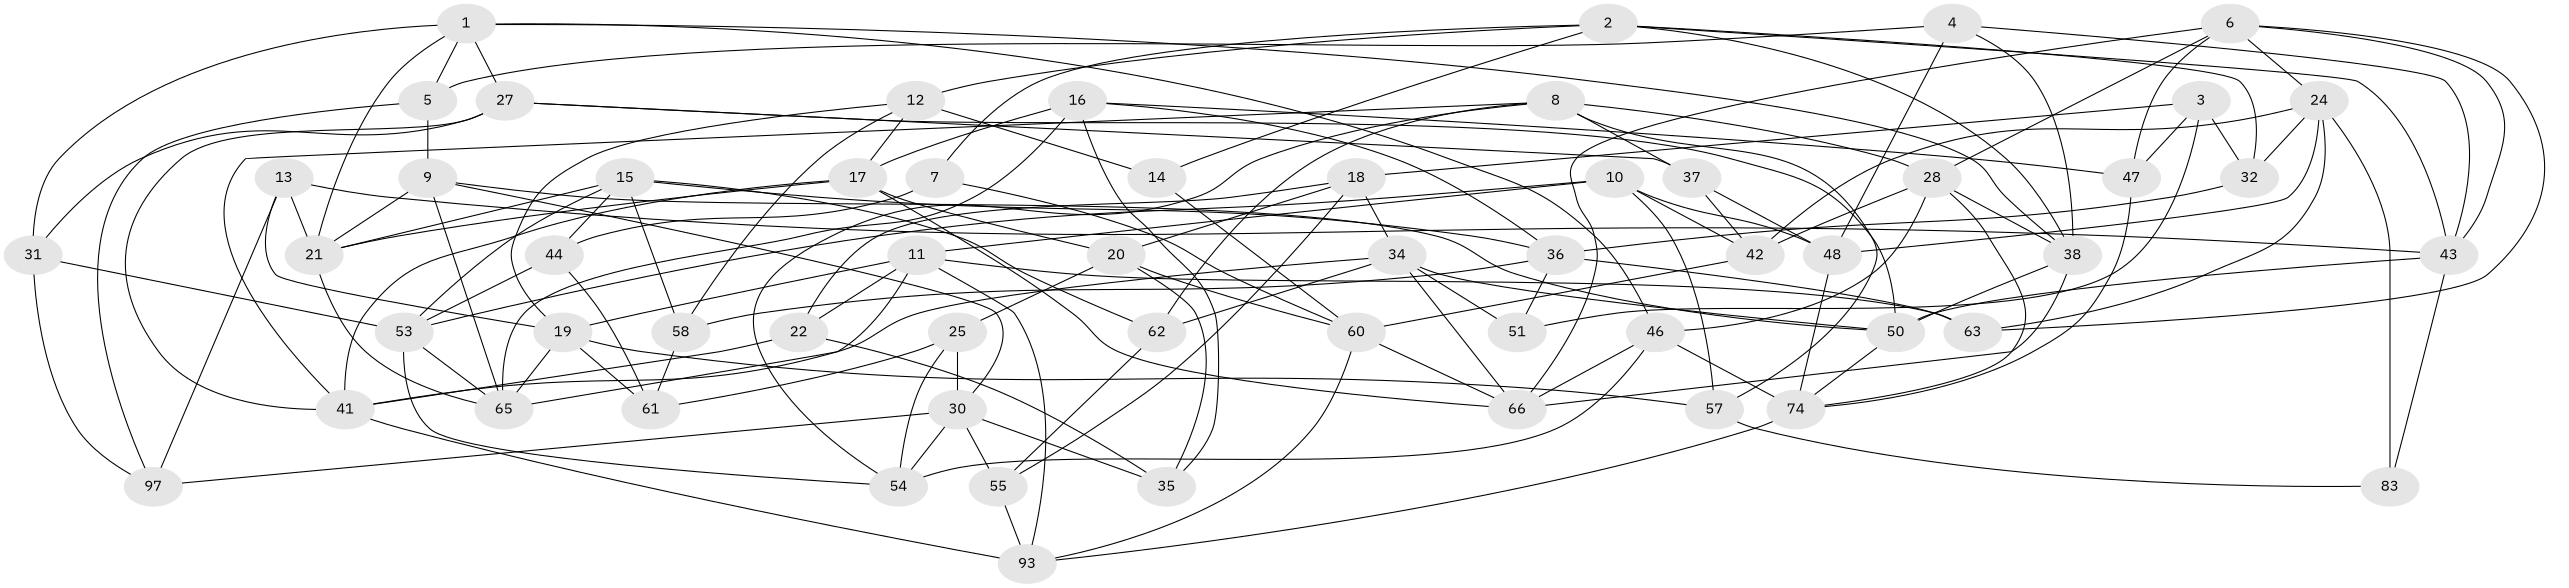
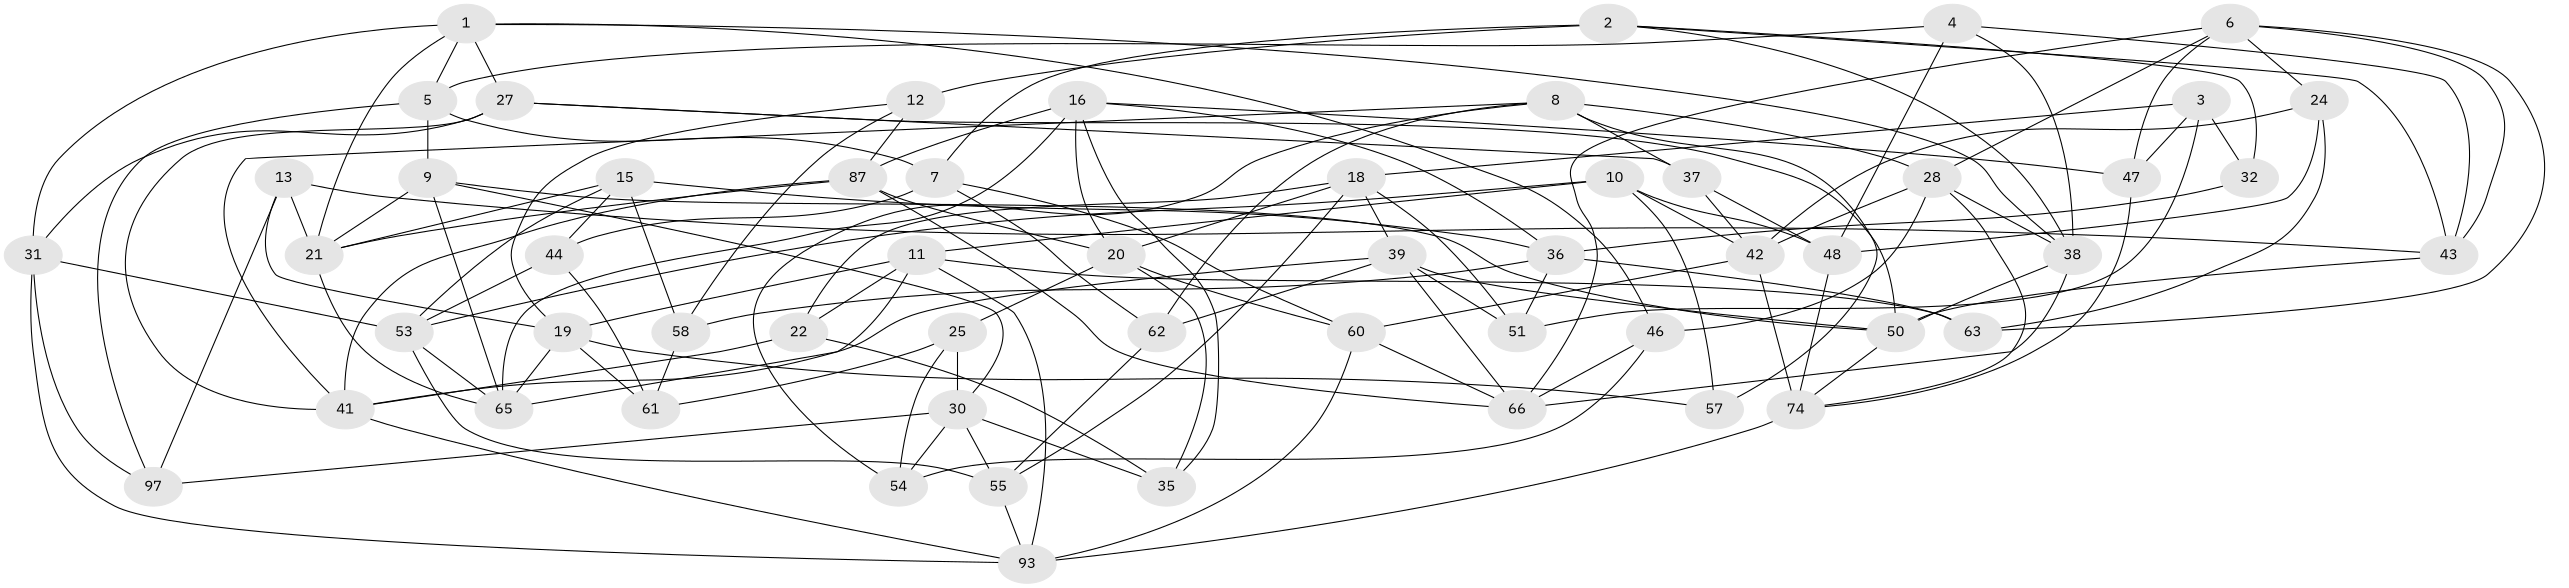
(2284, 139) -> none
none -> (799, 141)
(858, 178) -> (858, 178)
(1157, 178) -> none
none -> (1079, 182)
(903, 220) -> (1050, 250)
none -> (1447, 247)
(1397, 255) -> (1397, 255)
(1726, 371) -> (1776, 332)
(606, 463) -> (671, 461)
(2390, 487) -> none
none -> (424, 543)
